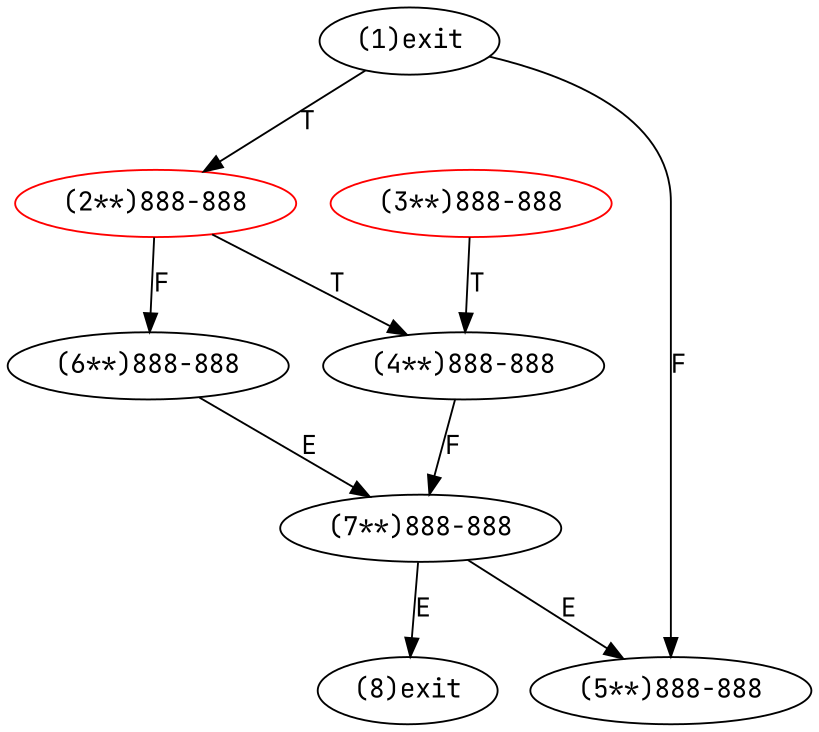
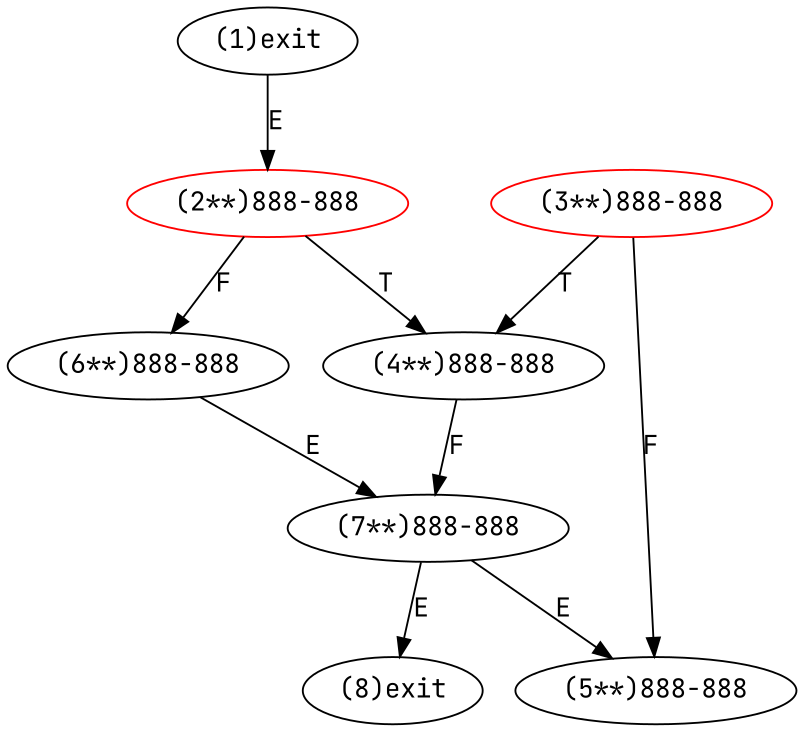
(308, 122) -> (276, 122)
(671, 295) -> (643, 438)
